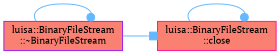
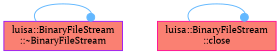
(135, 36) -> none
